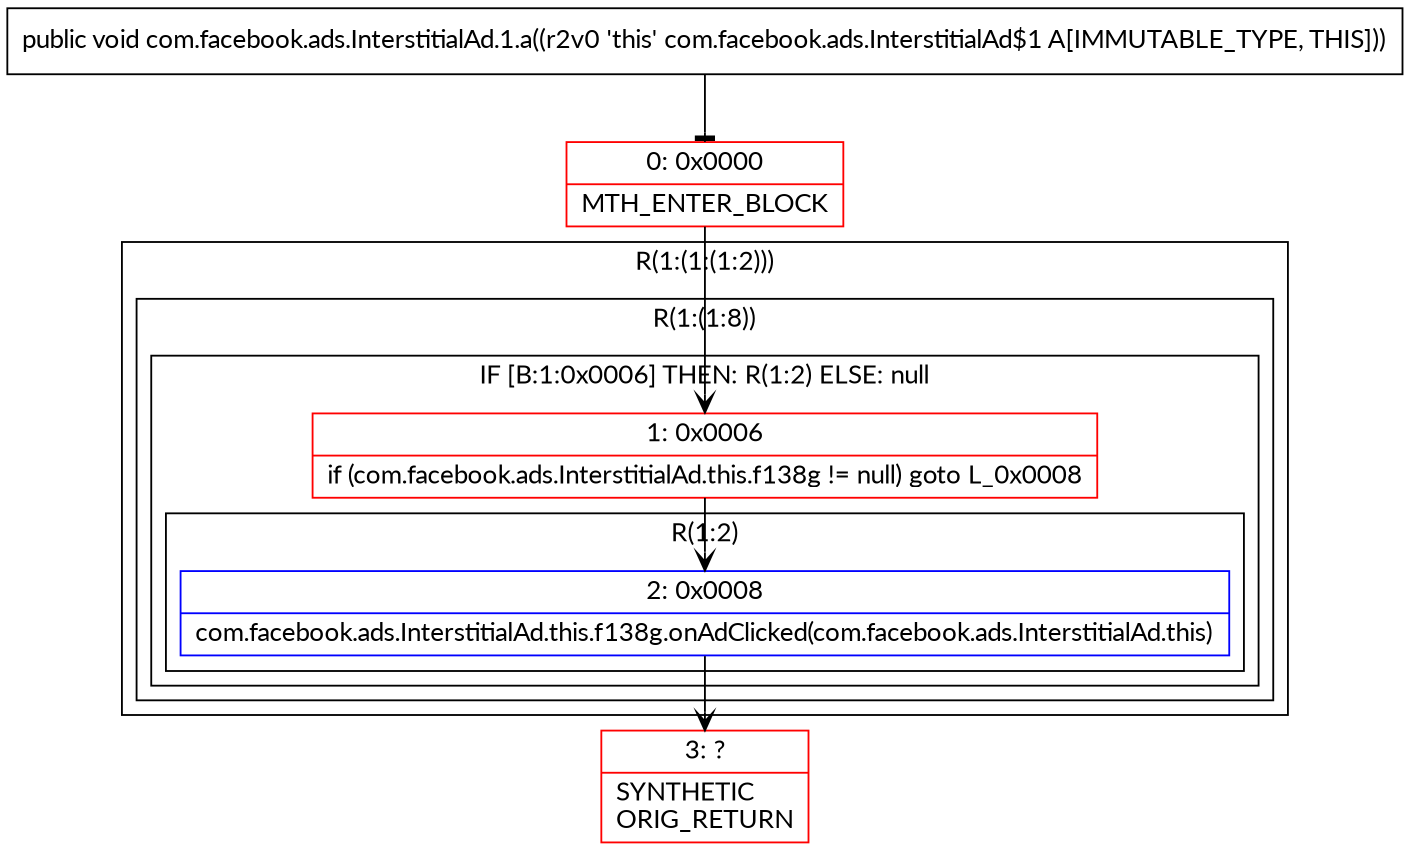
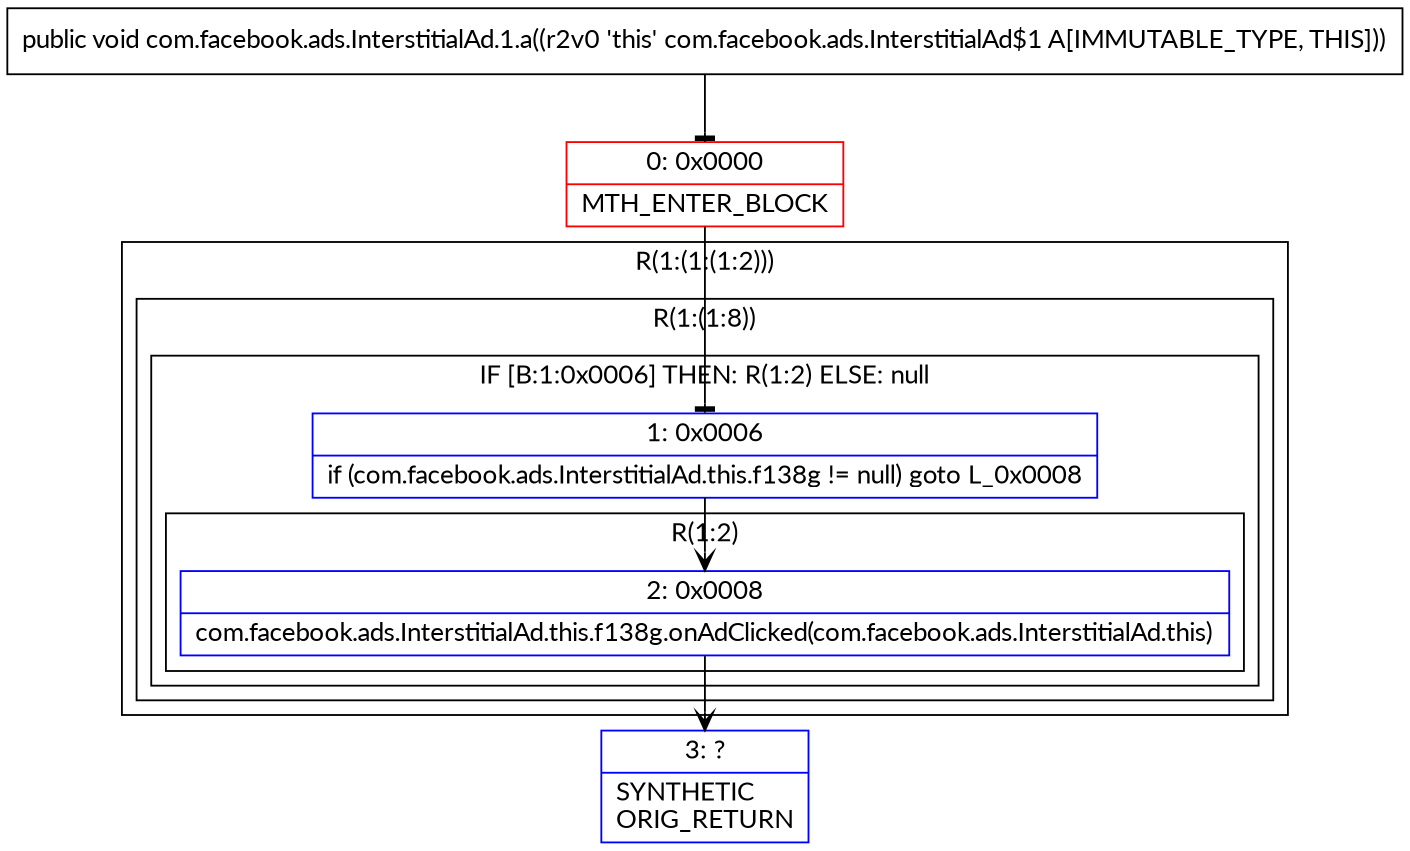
(705, 311) -> (705, 315)
(705, 456) -> (705, 456)
(705, 786) -> (705, 786)
